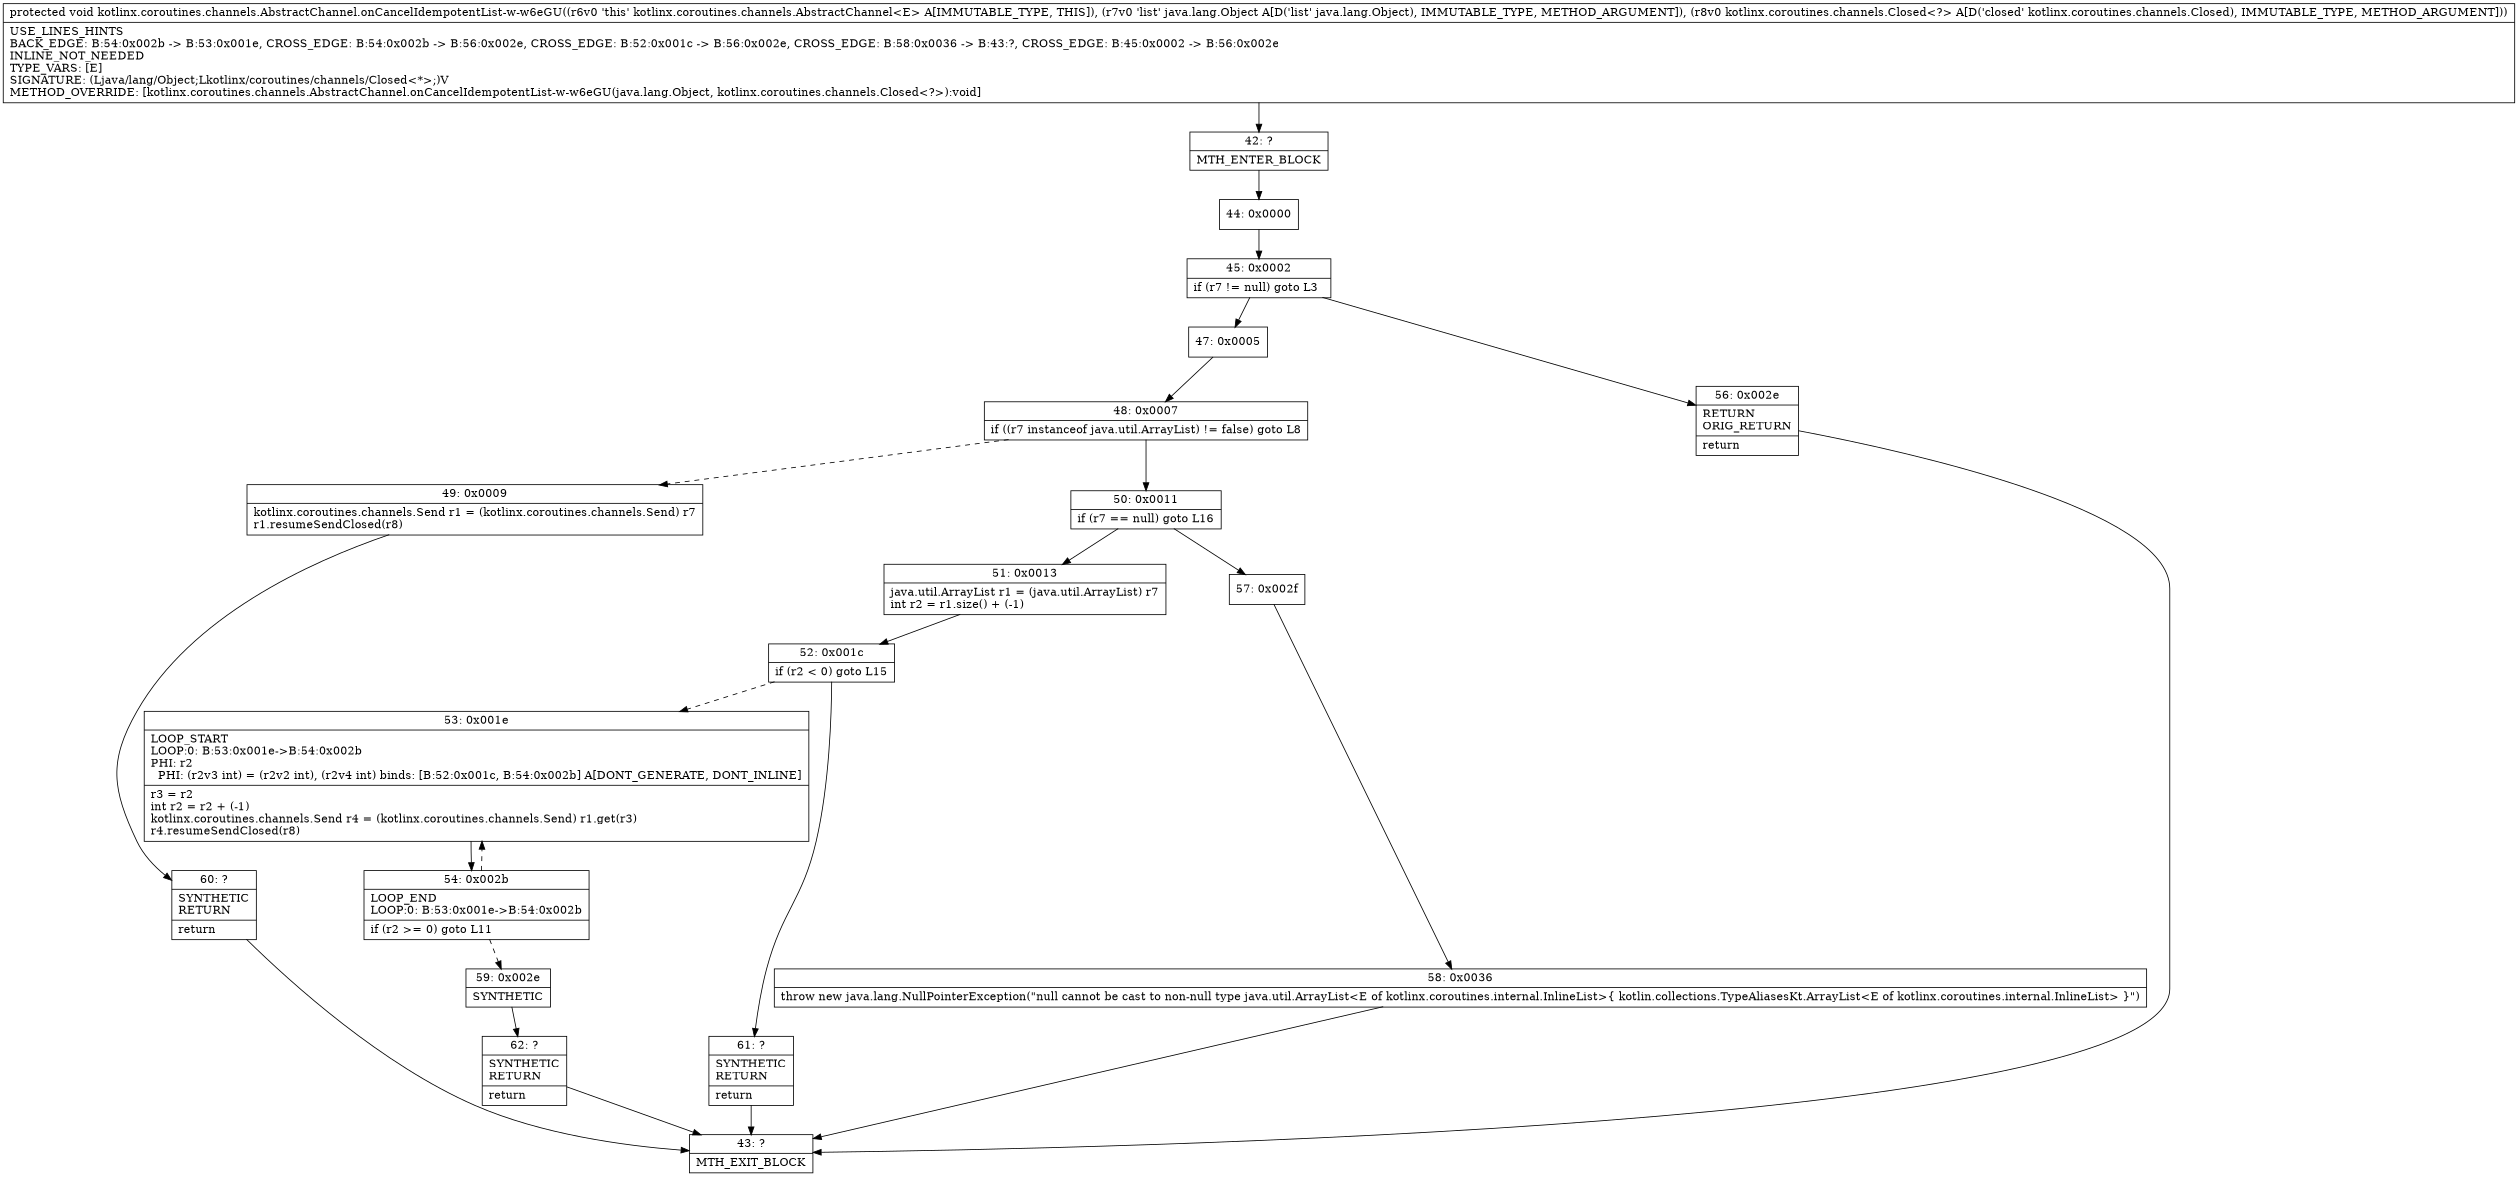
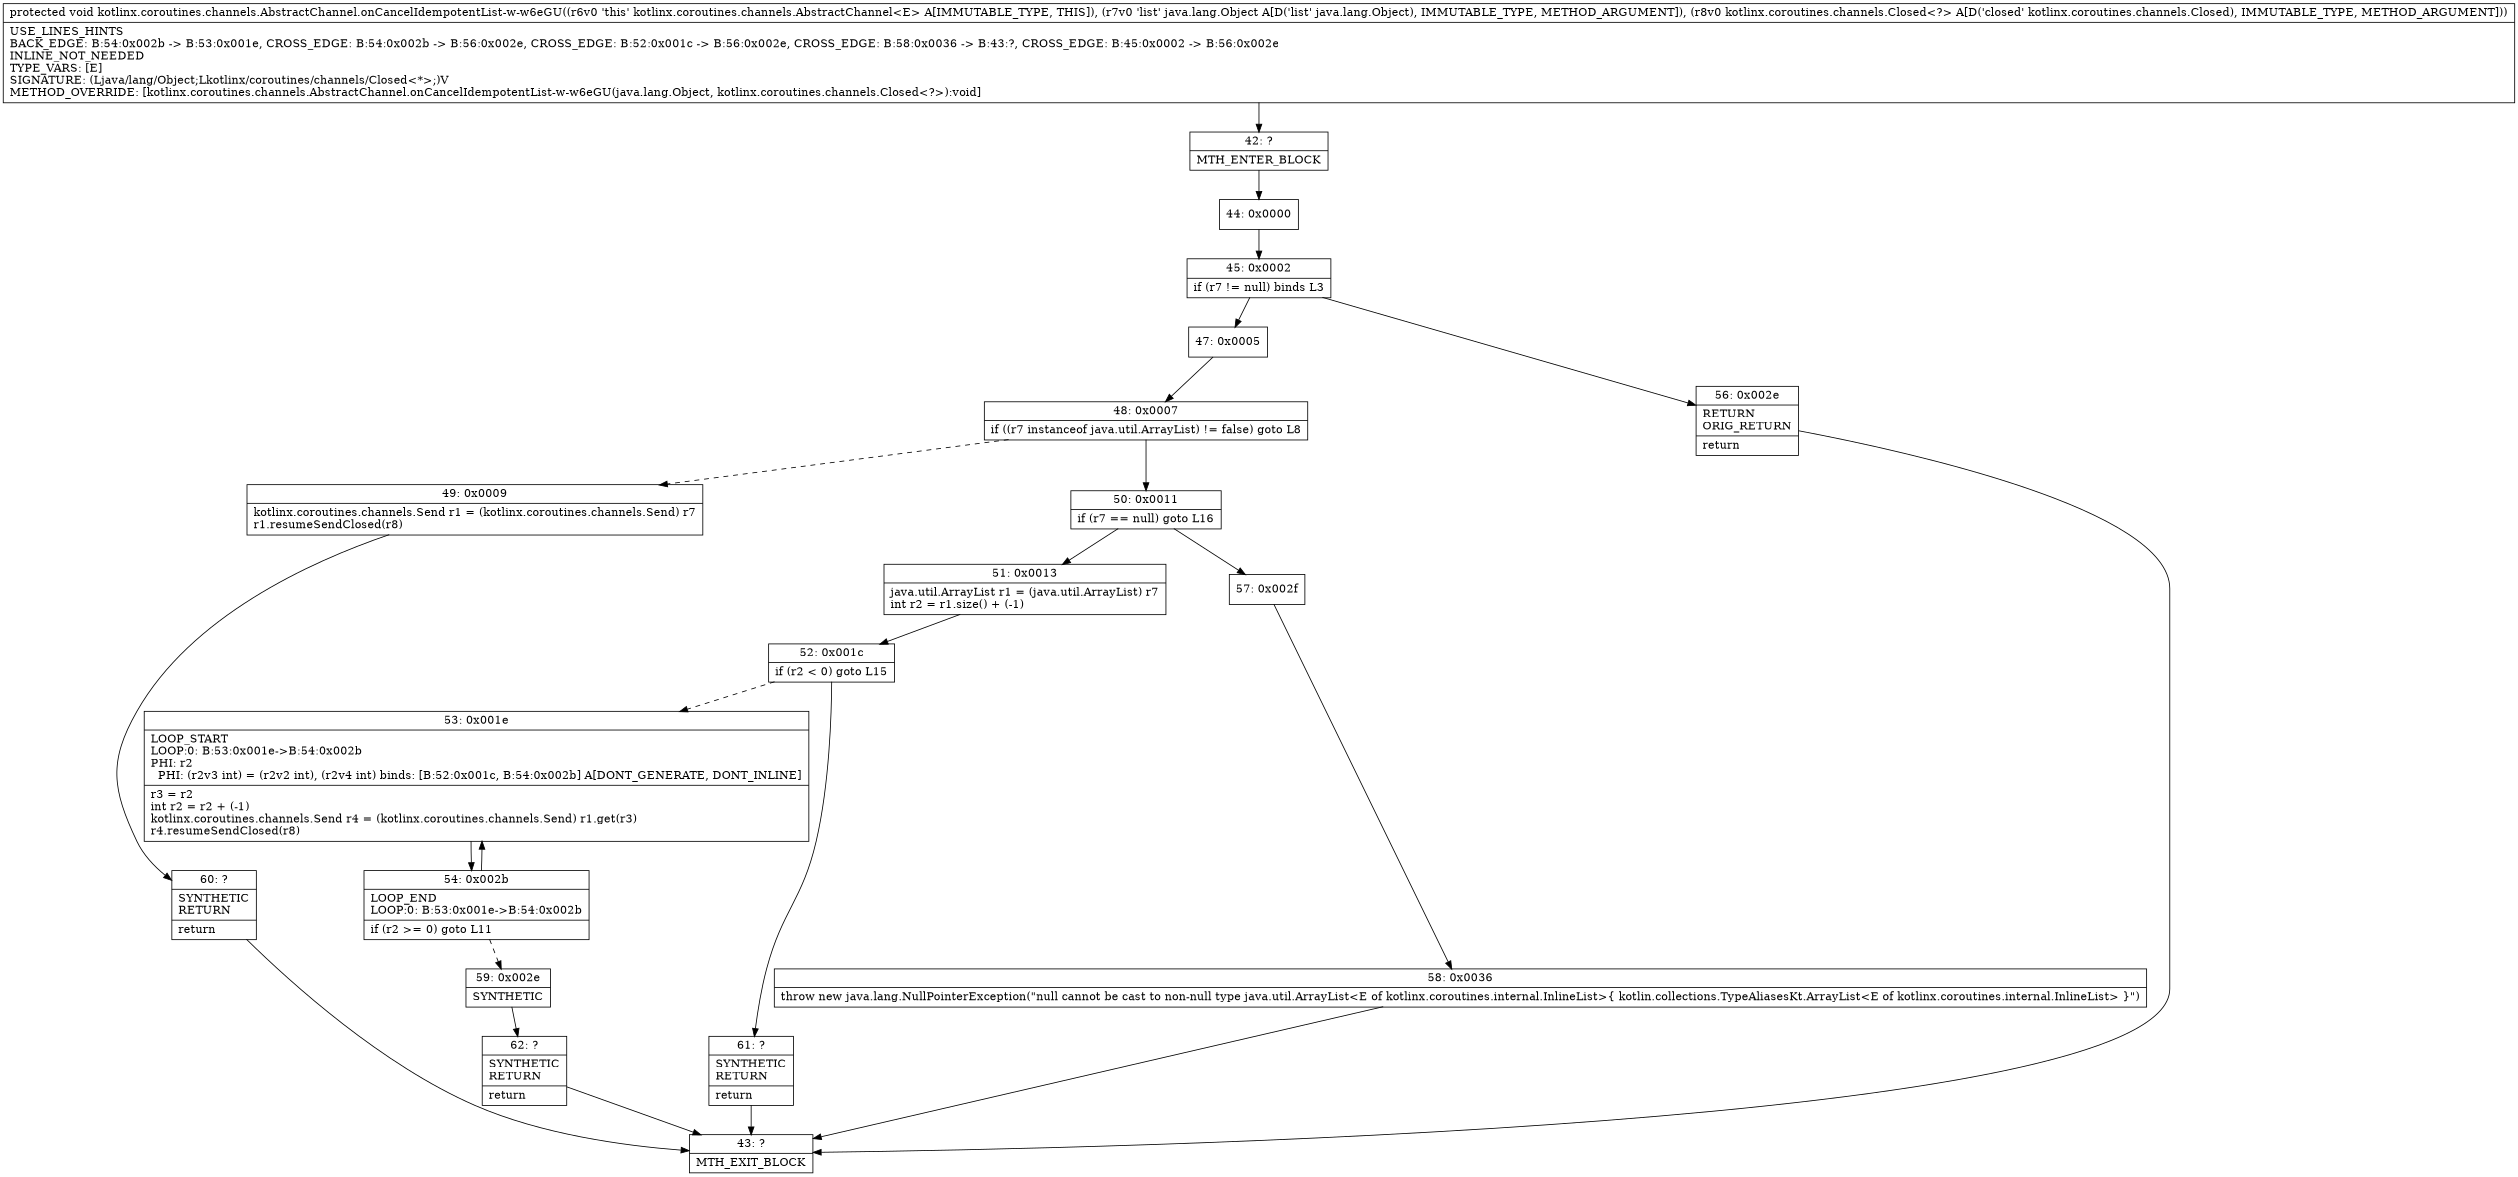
(1256, 288) -> (1259, 288)
(482, 860) -> (482, 860)
